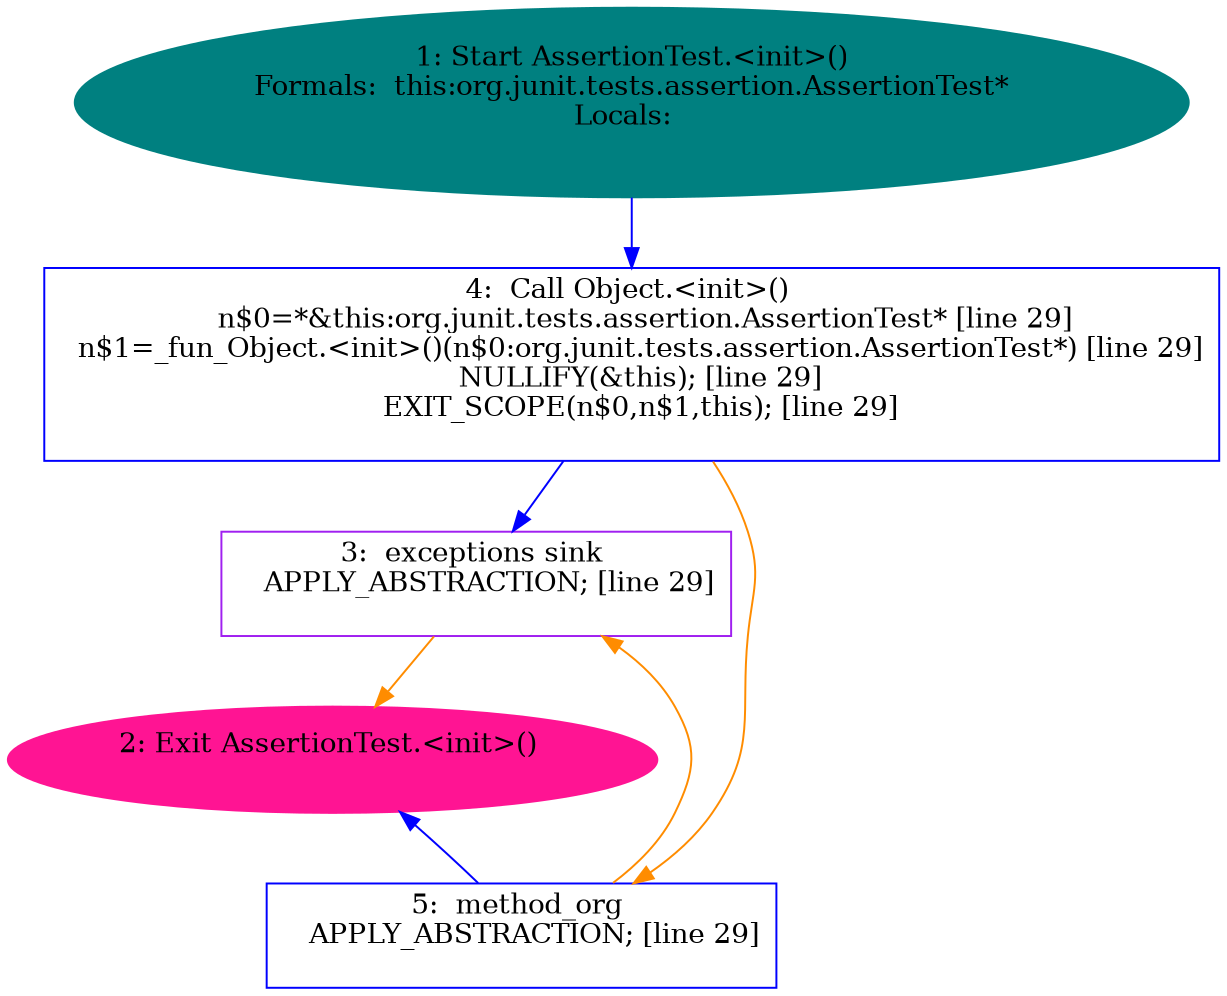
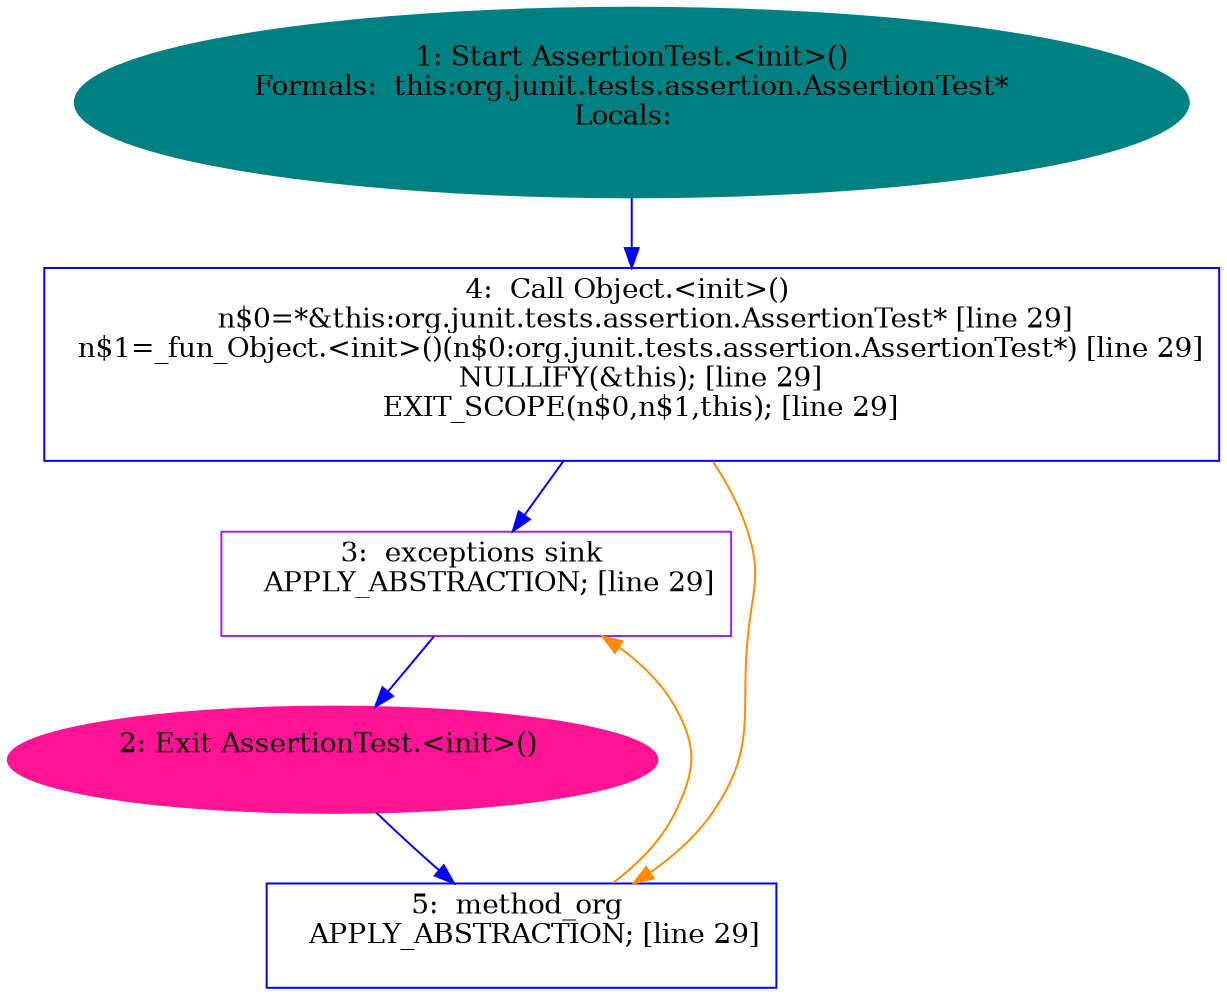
(411, 664) -> (411, 664)
(447, 854) -> (407, 842)
